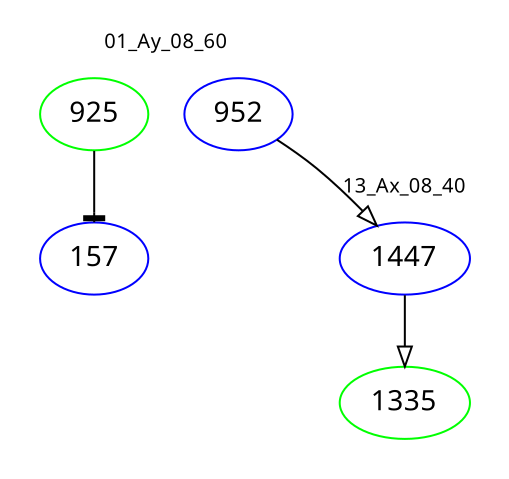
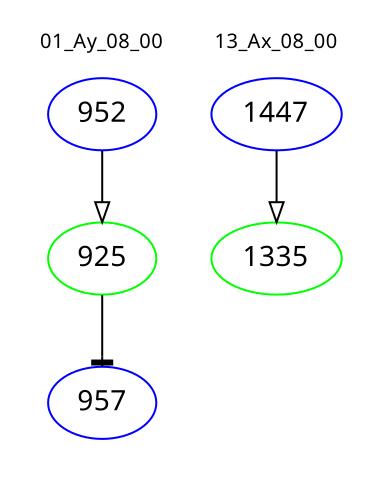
(166, 43) -> (102, 43)
(338, 187) -> (102, 177)
(405, 187) -> (277, 43)
(94, 259) -> (102, 403)
